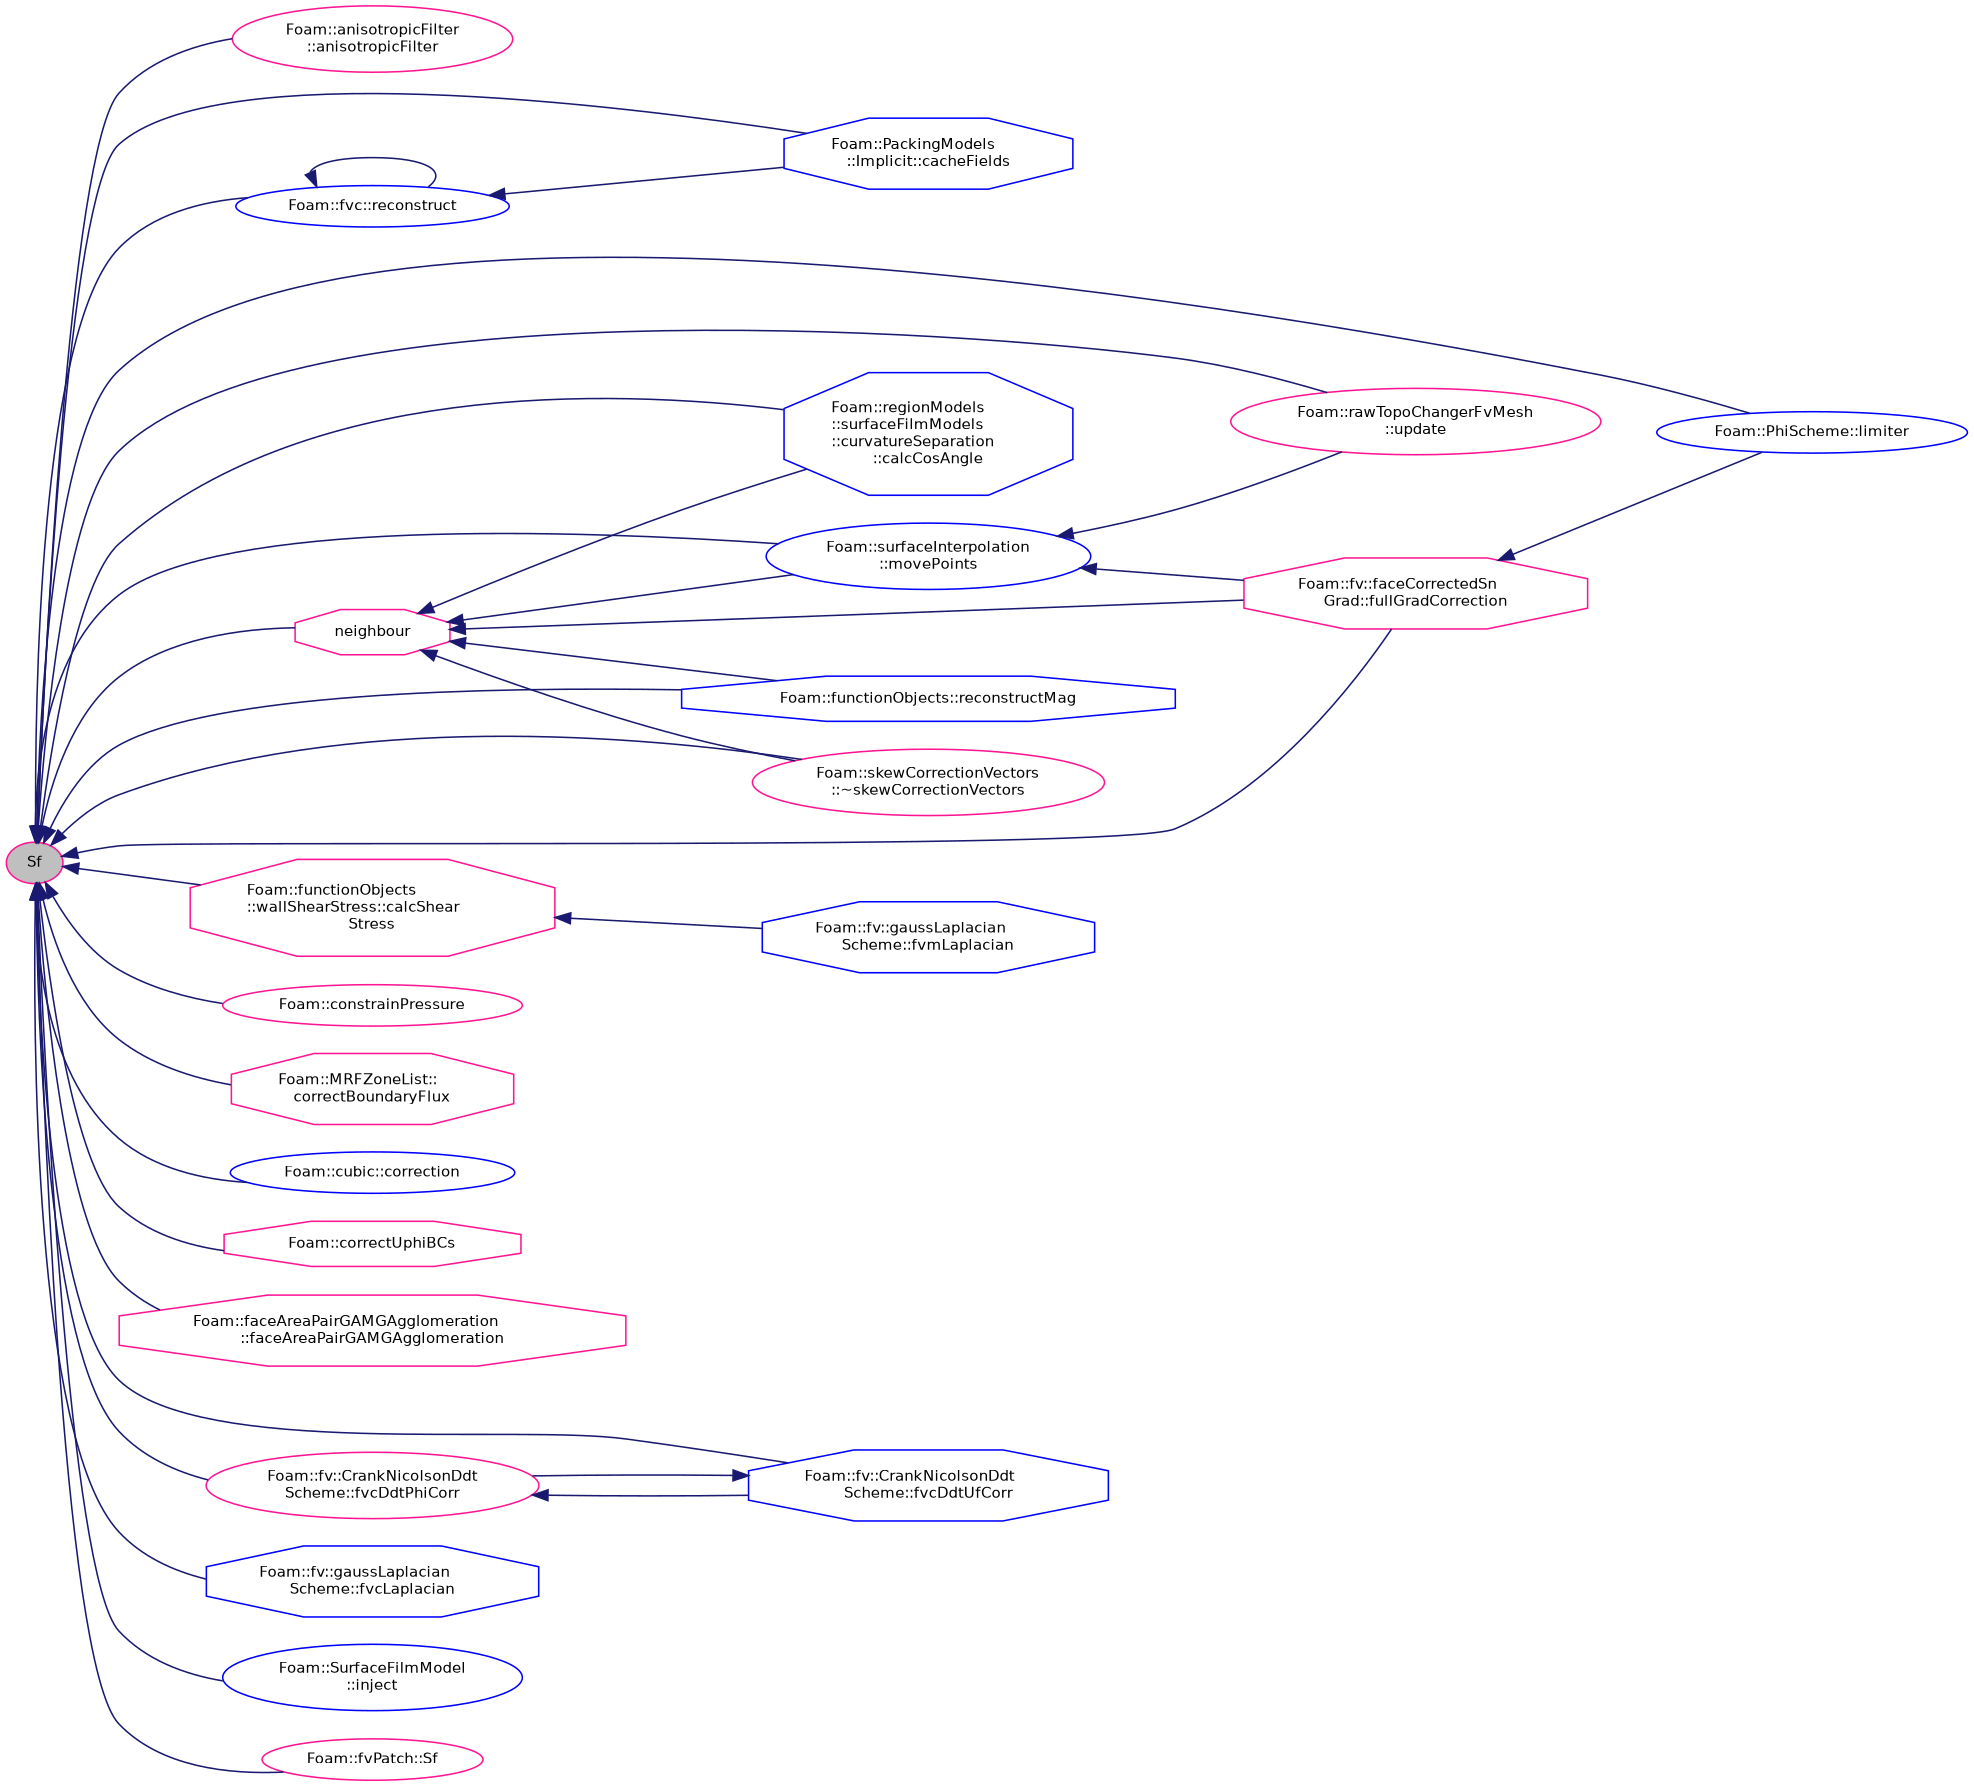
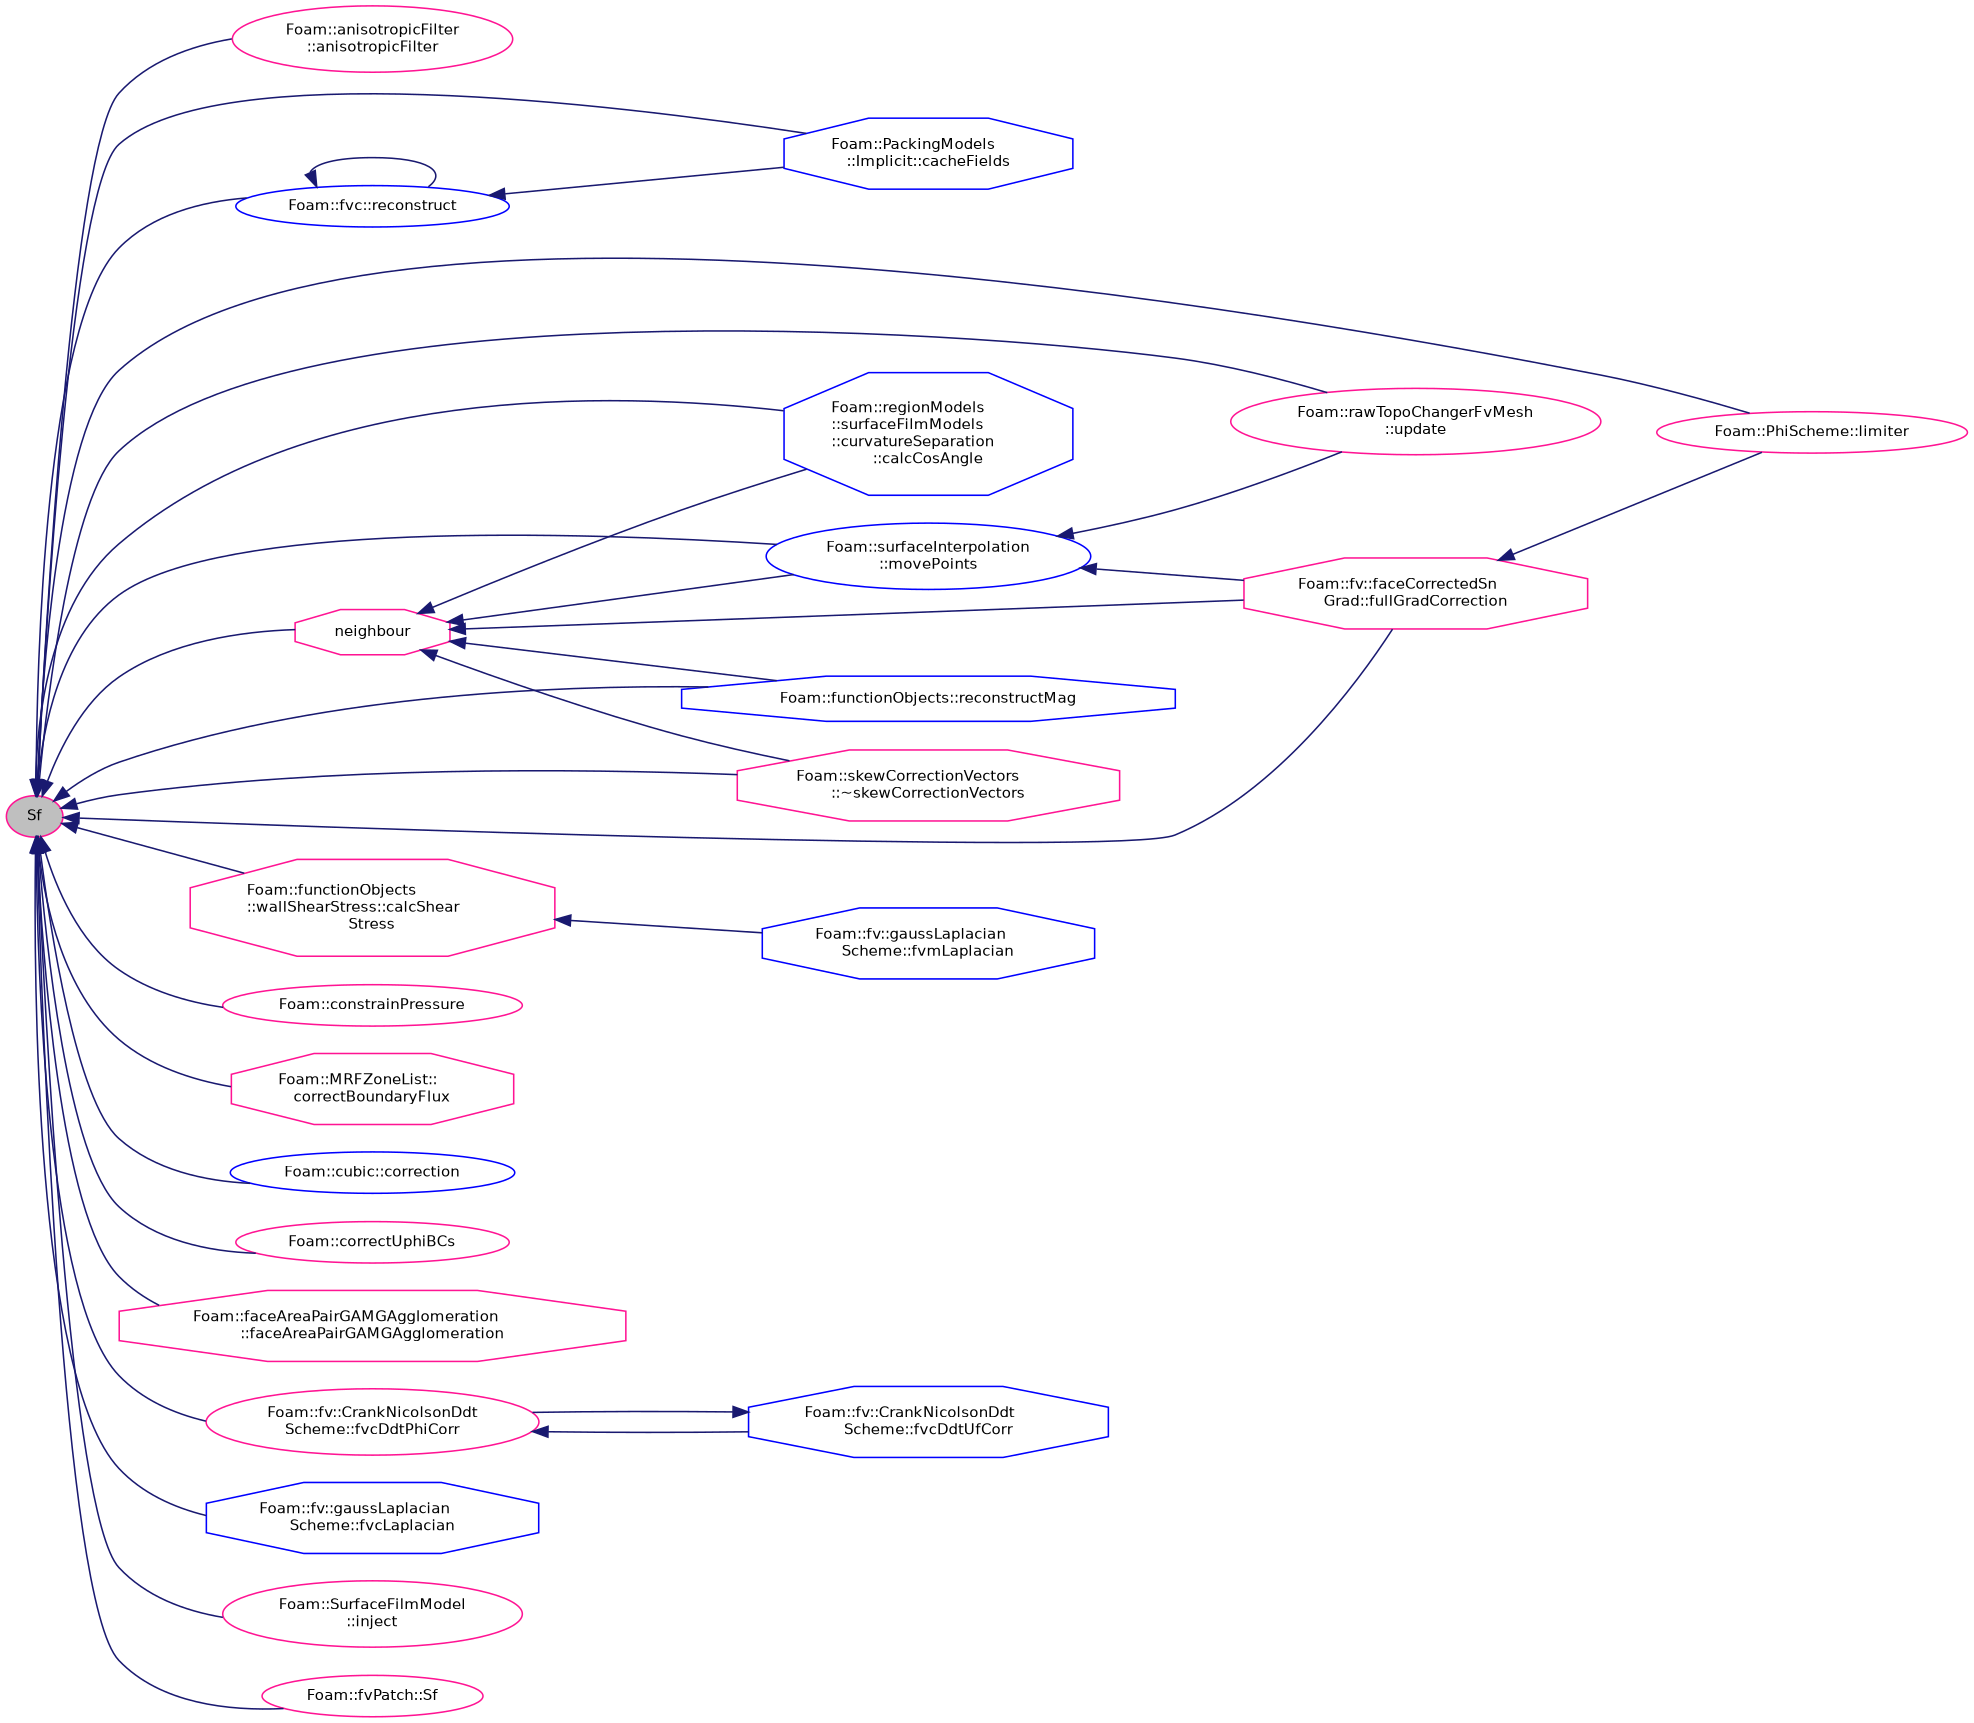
(1812, 432) -> (1812, 432)
(928, 782) -> (928, 785)
(373, 1244) -> (373, 1242)
(204, 1417) -> none
(373, 1677) -> (373, 1614)
